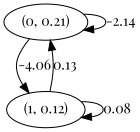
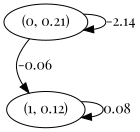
(35, 66) -> (35, 66)
(53, 71) -> none
